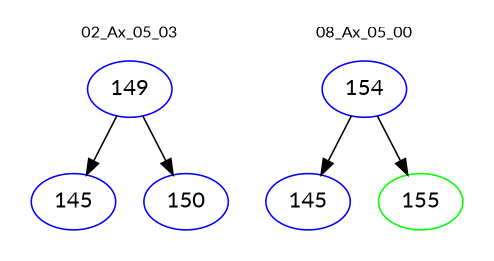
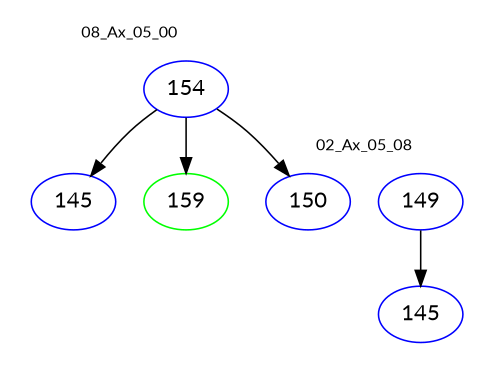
(130, 34) -> (364, 146)
(154, 138) -> (263, 147)
(421, 202) -> (186, 202)
